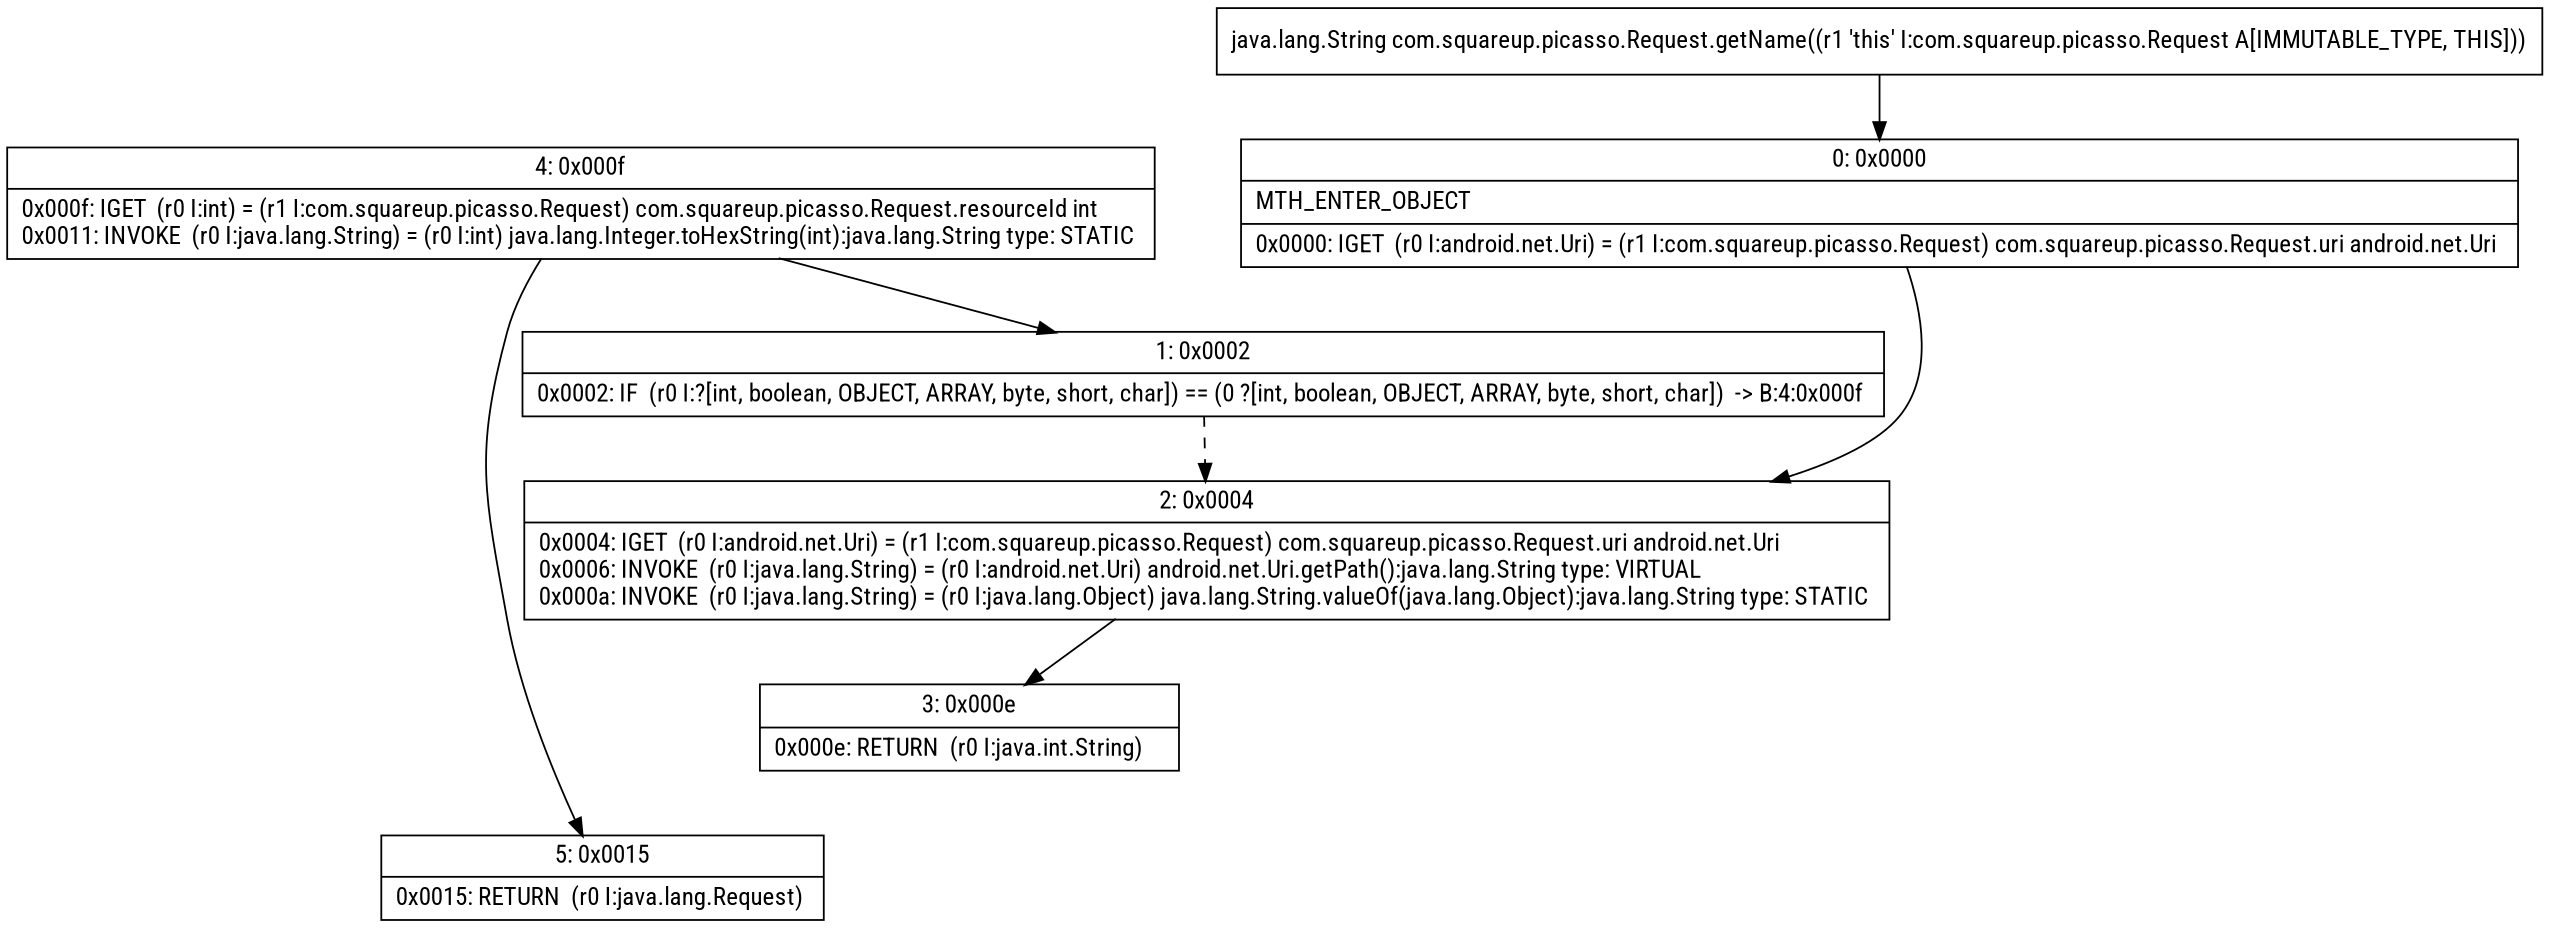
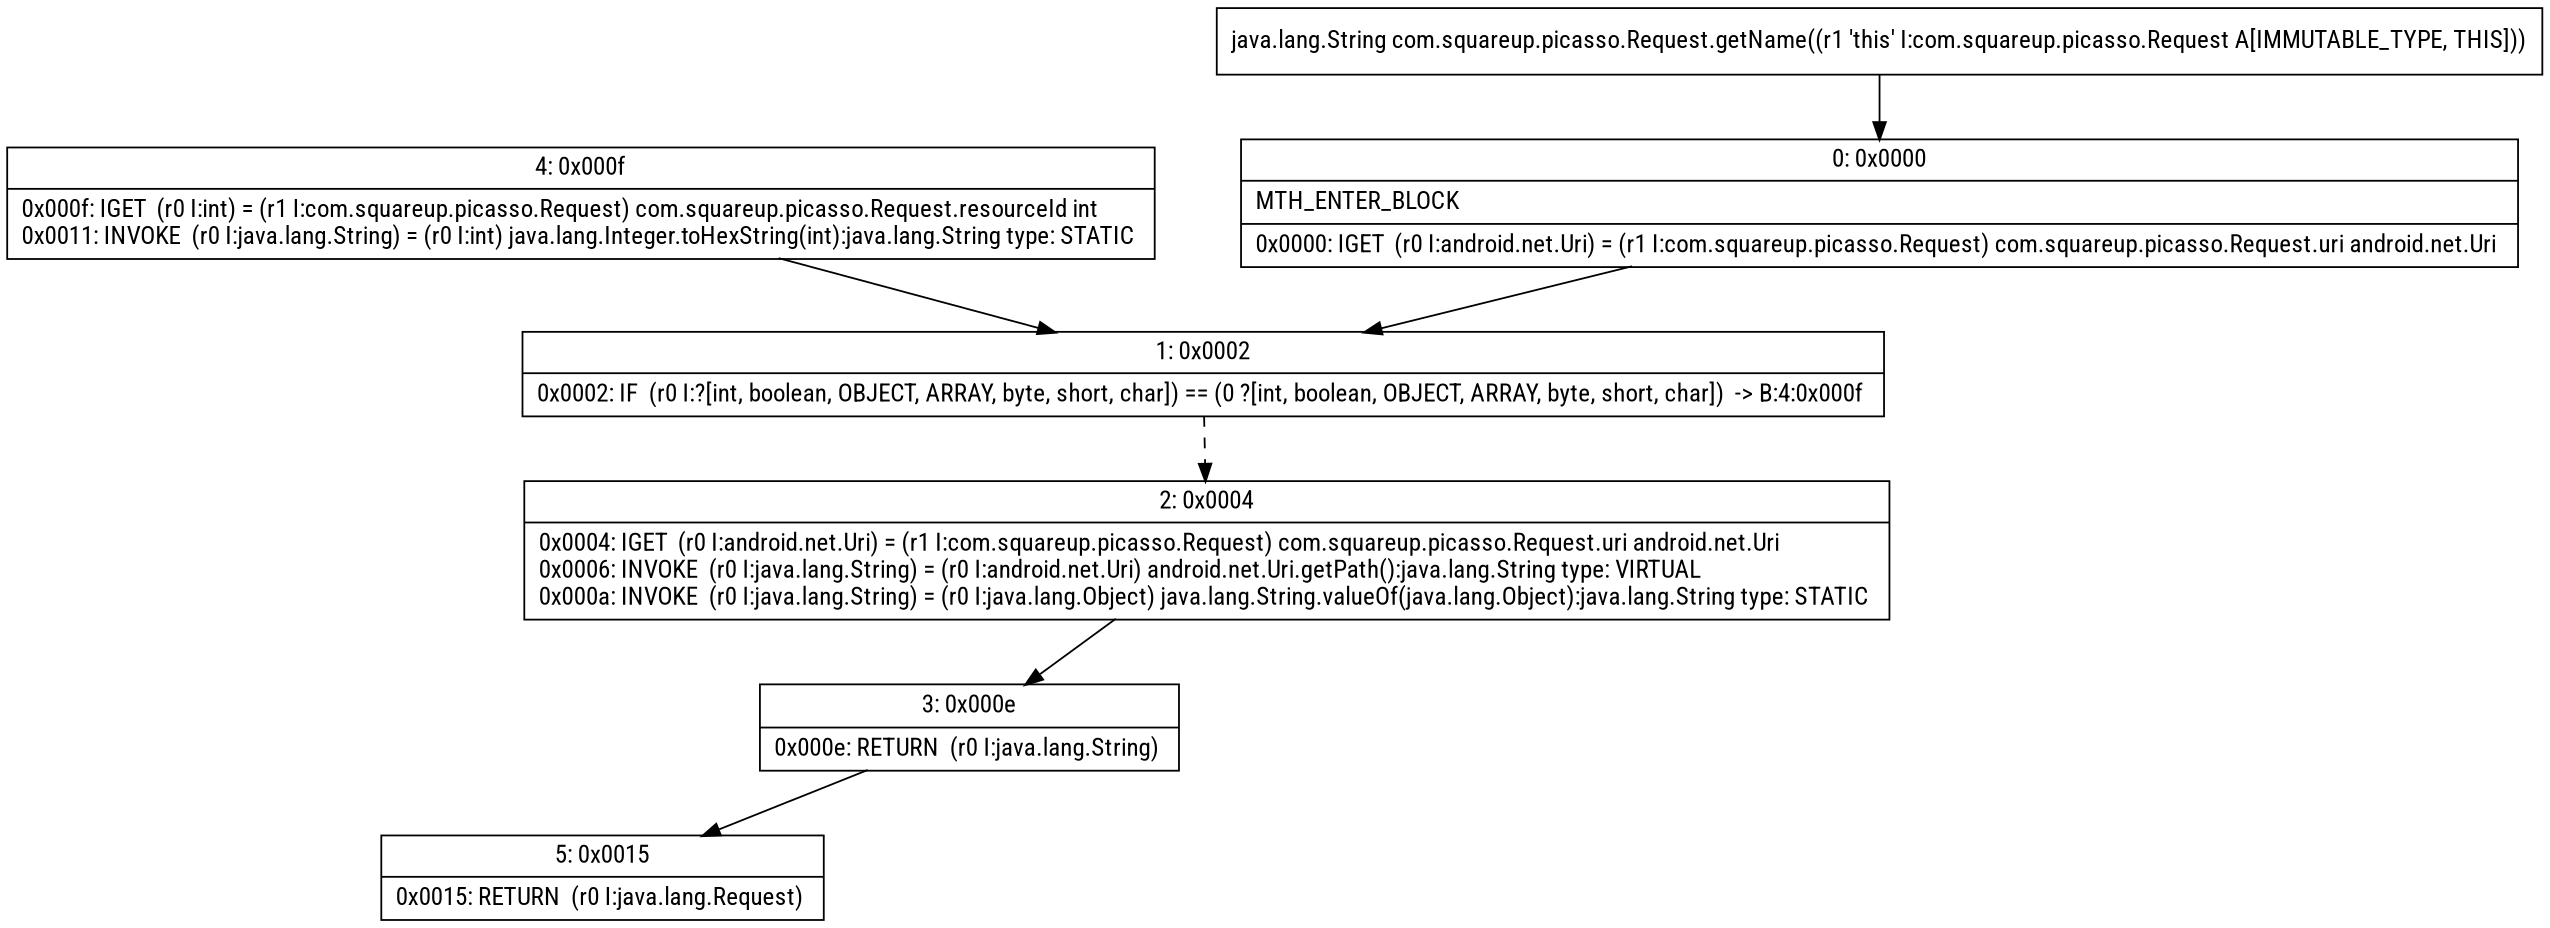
(1364, 201) -> (1358, 201)
(1907, 404) -> (1507, 297)
(493, 540) -> (793, 800)
(961, 748) -> (969, 748)
